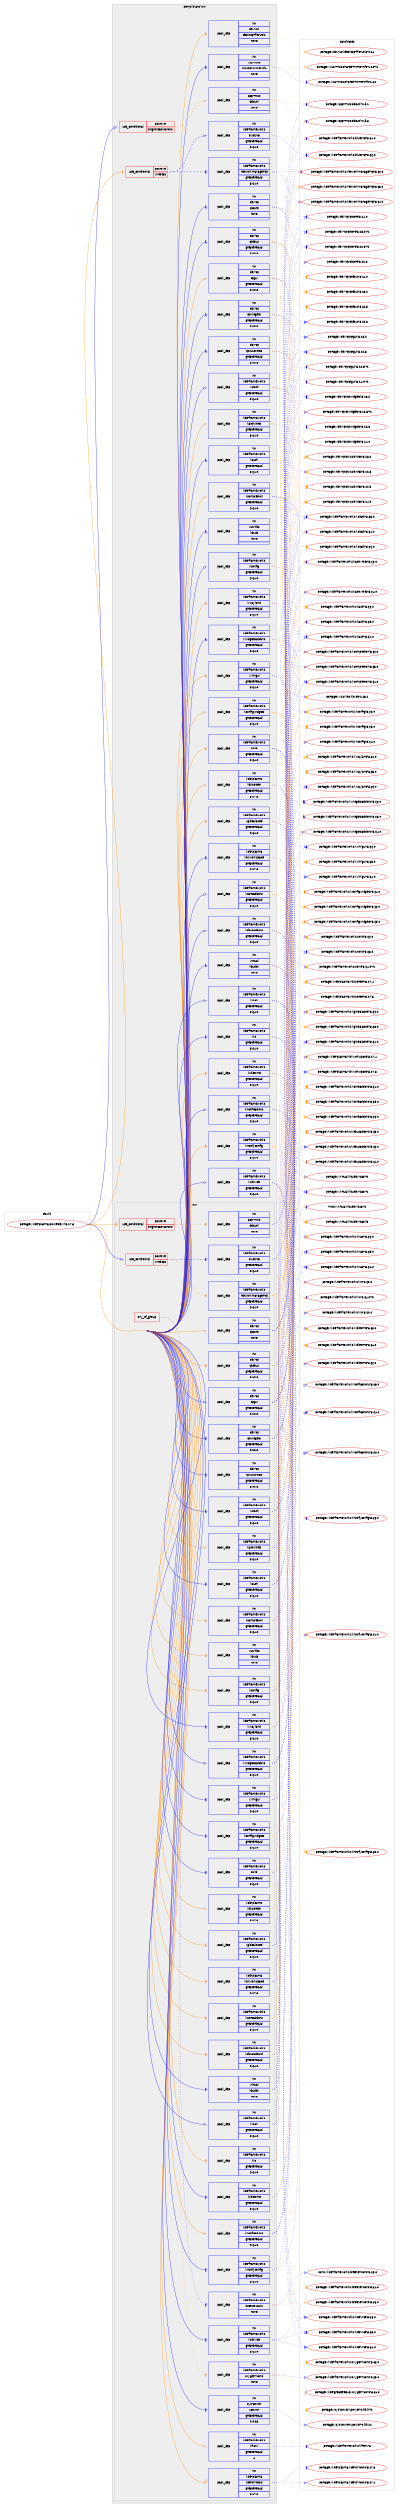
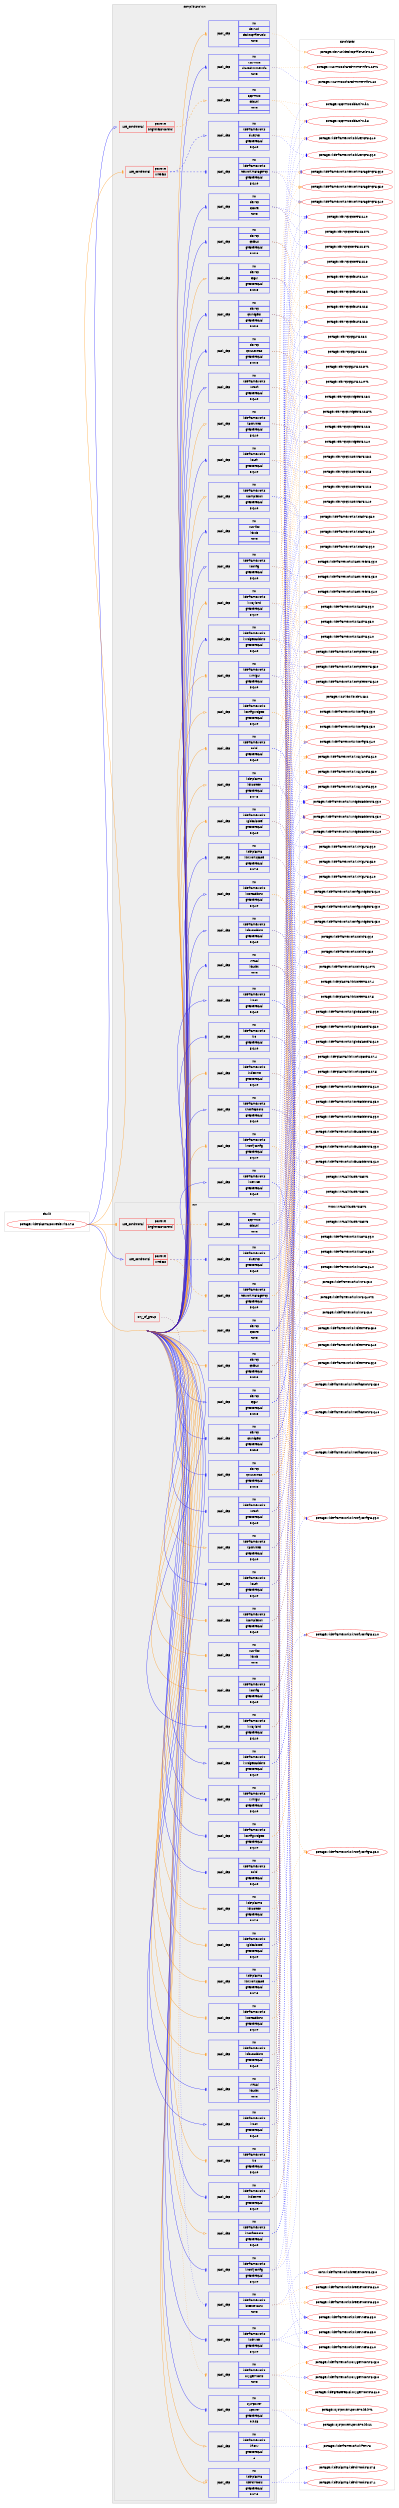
none -> (347, 577)
